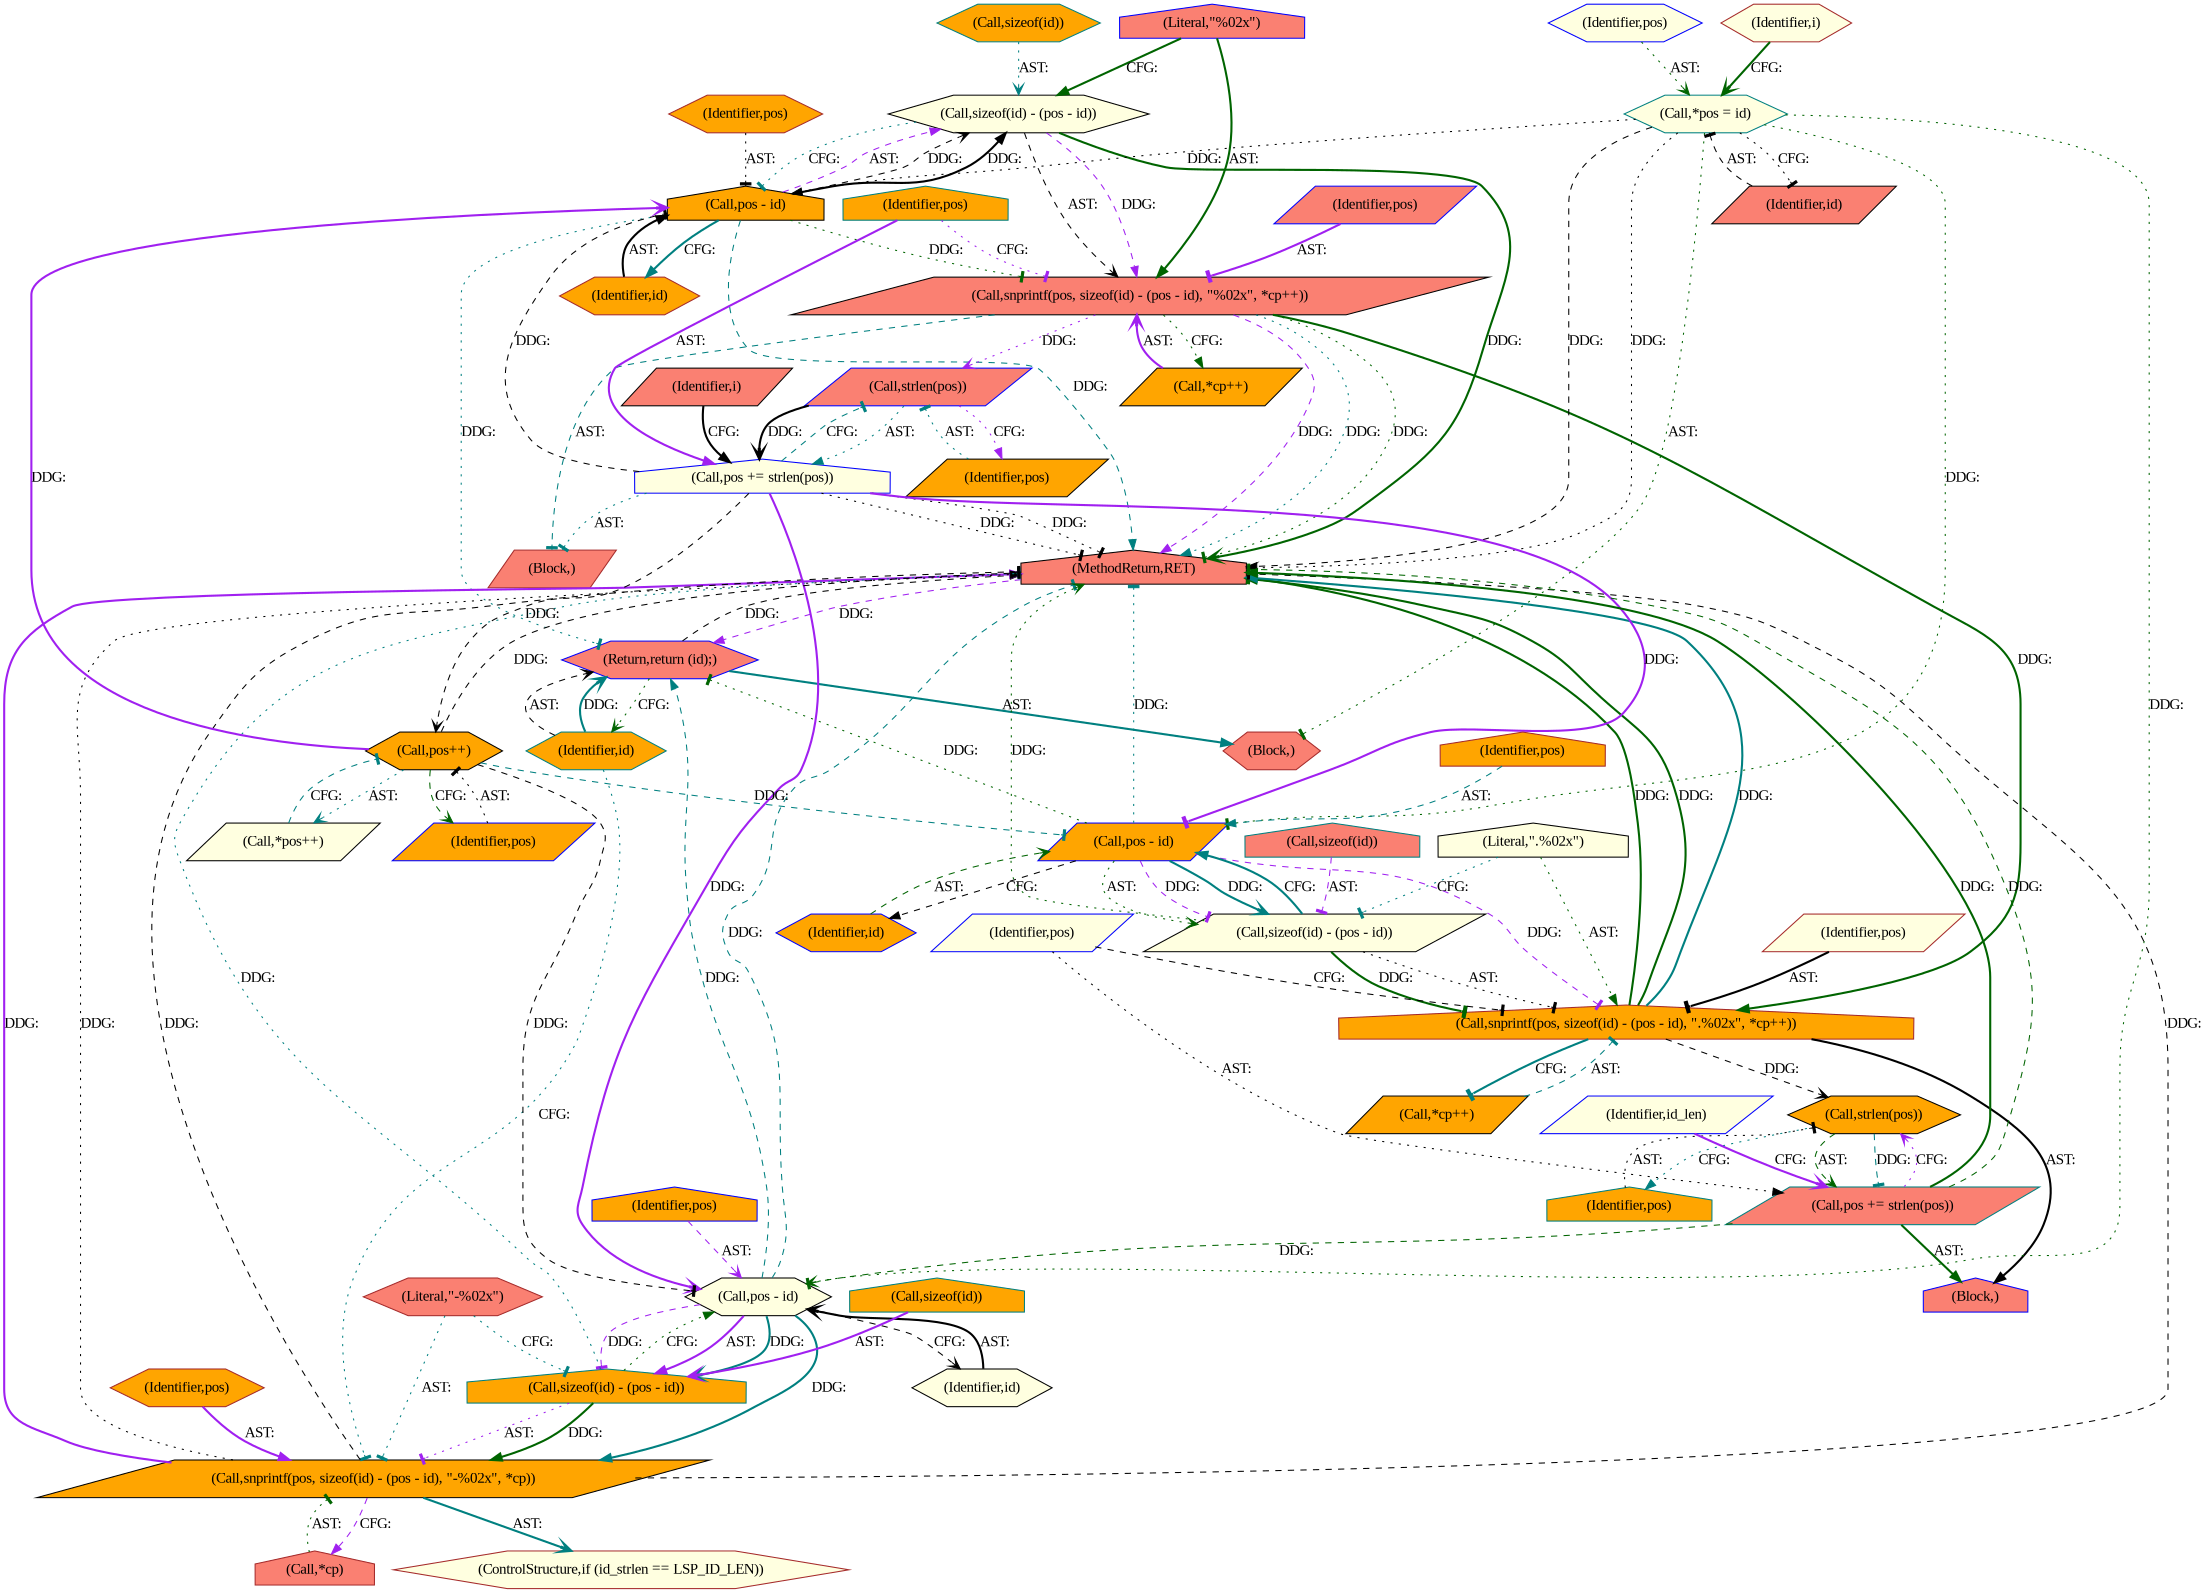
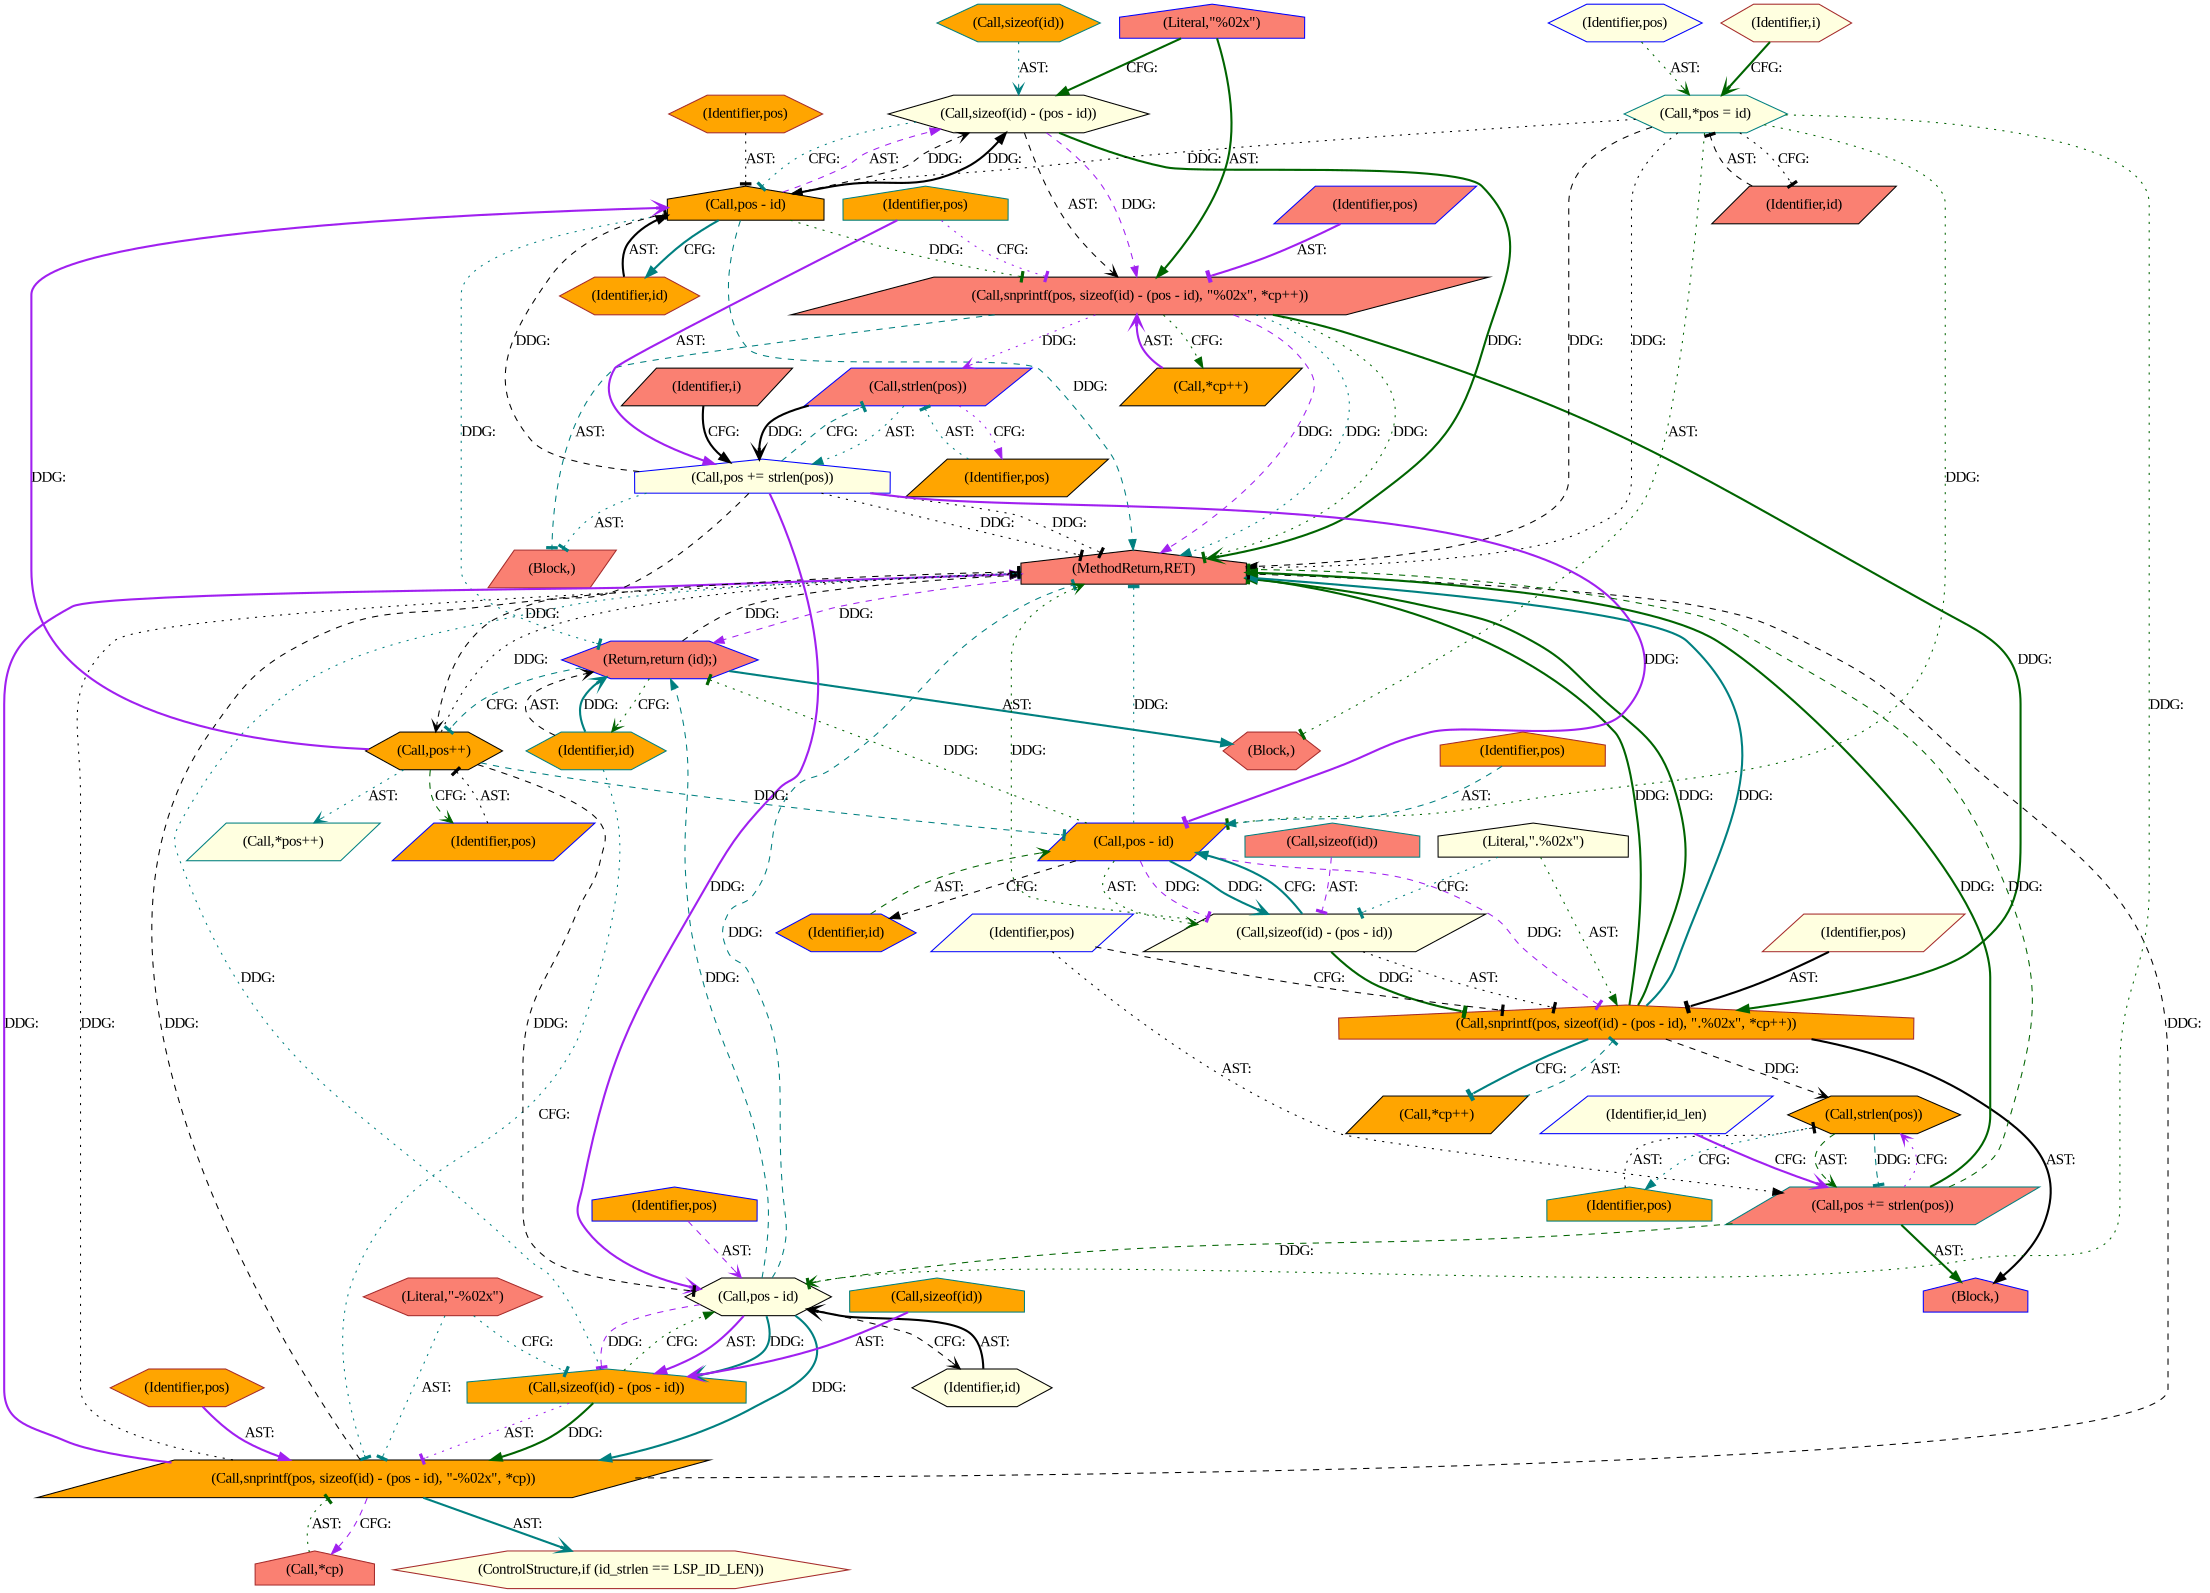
(703, 597) -> (703, 597)
(323, 780) -> (511, 686)
(283, 842) -> (283, 842)
